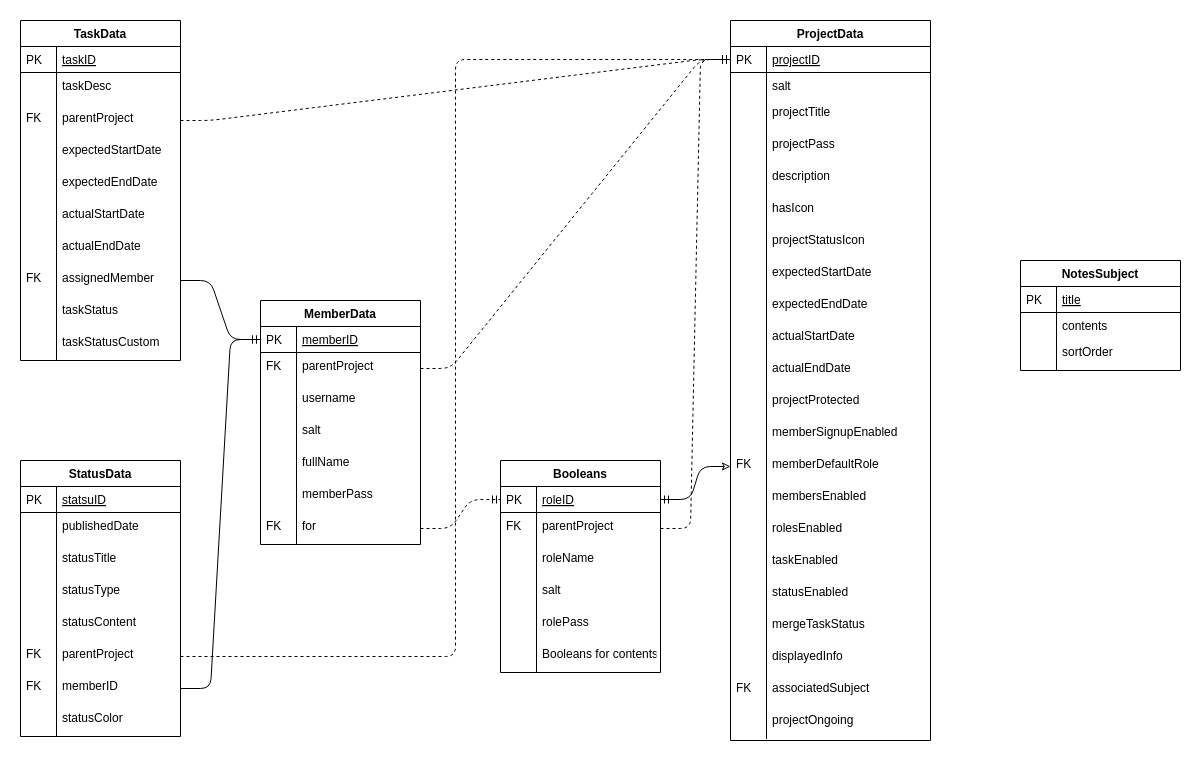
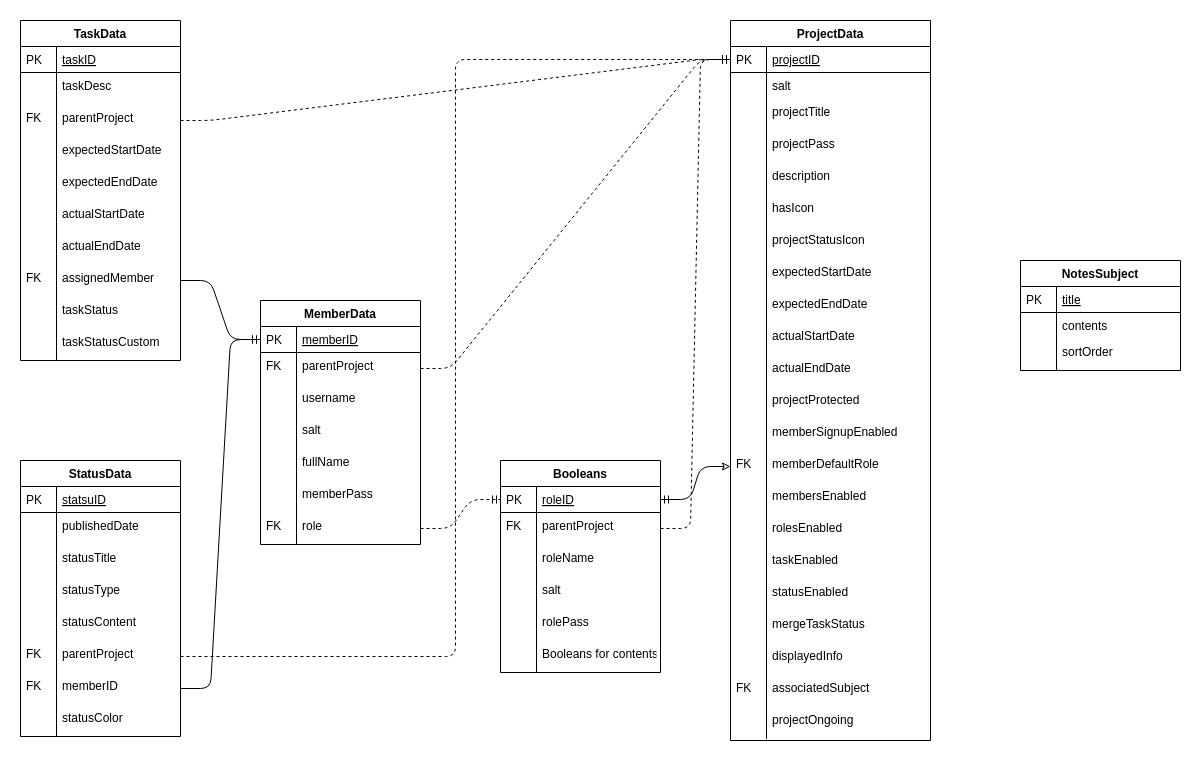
(312, 526) -> (314, 526)
